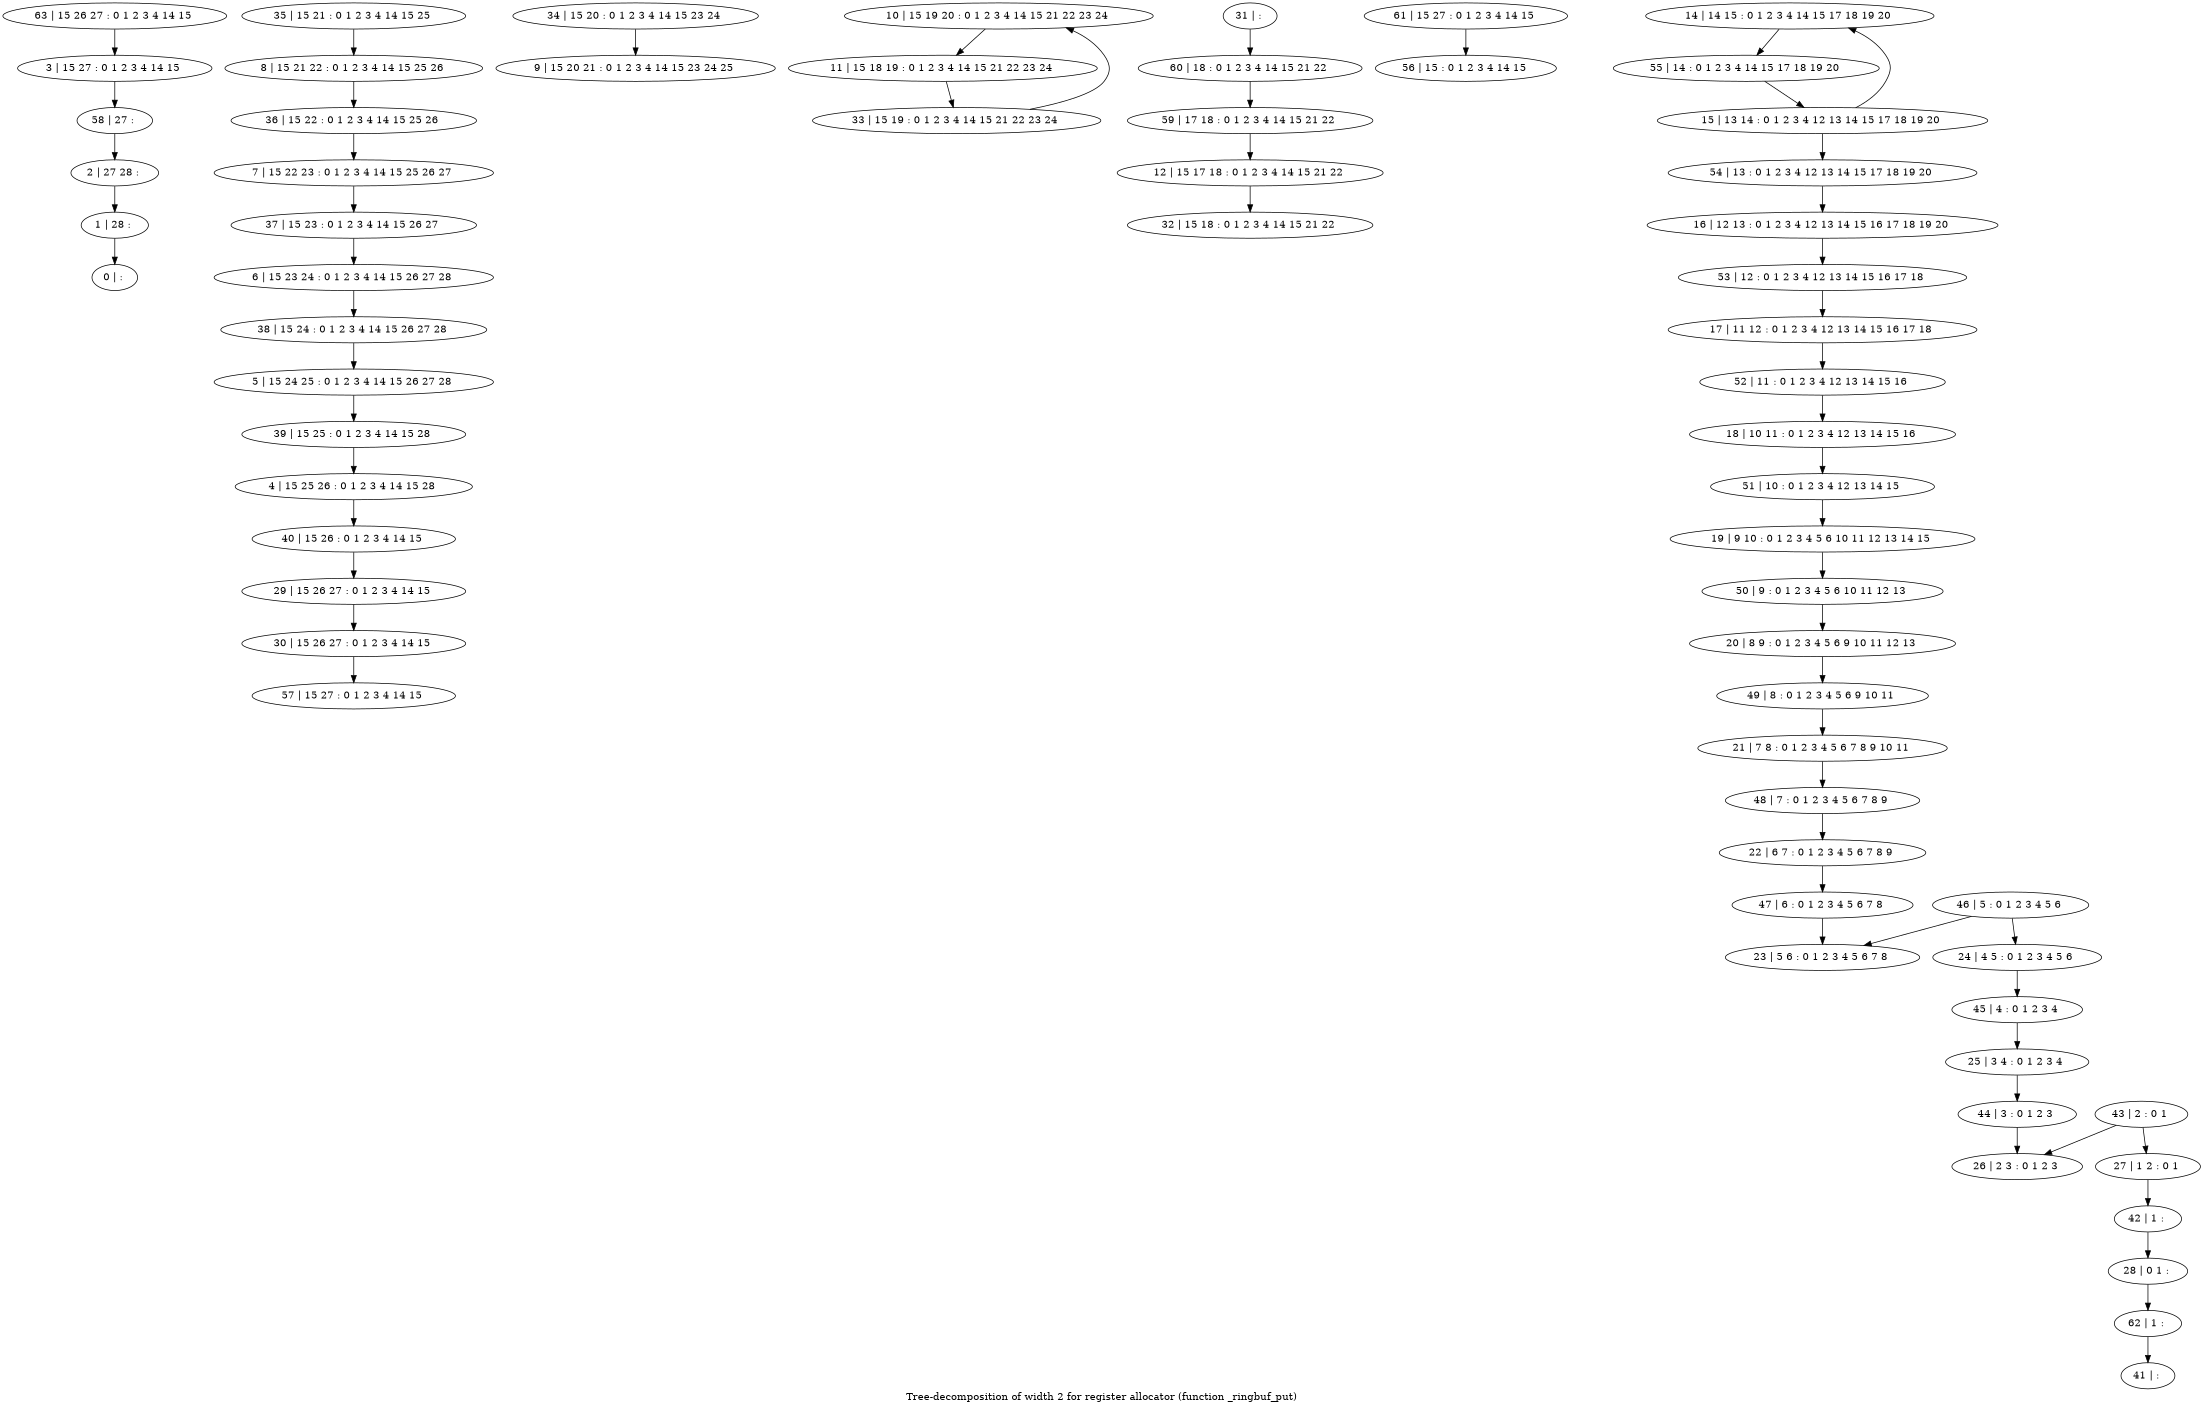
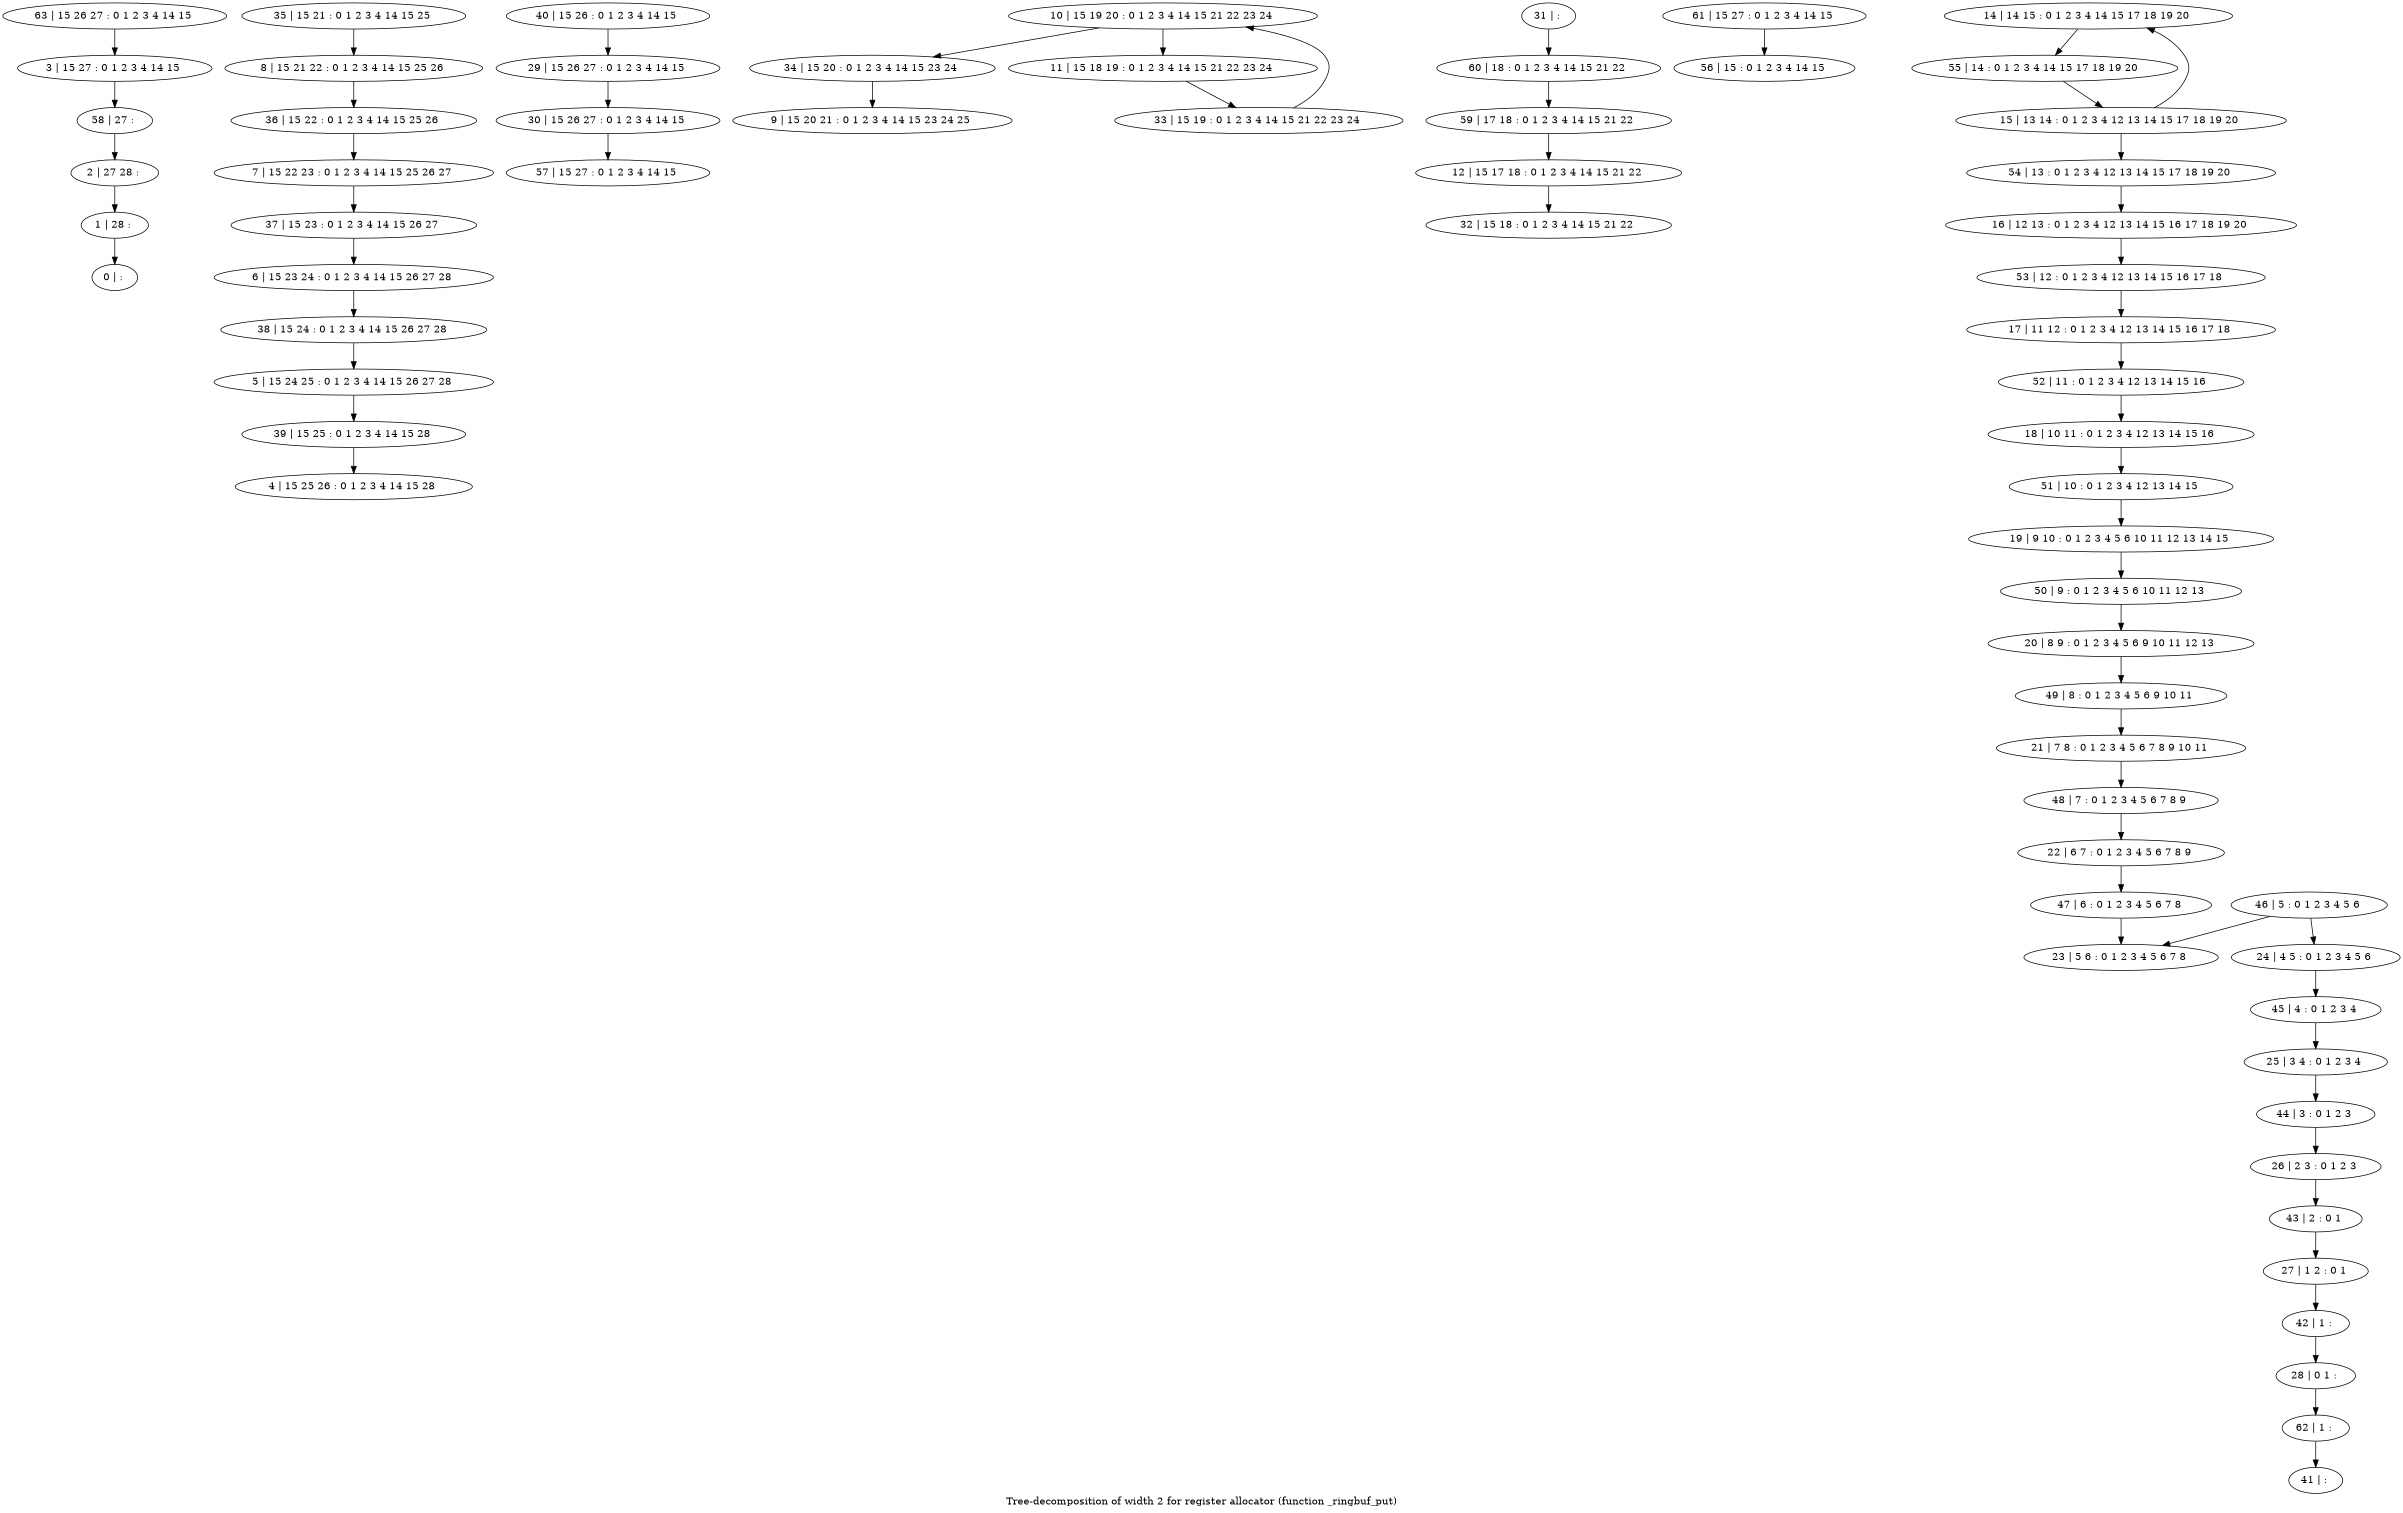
none -> (1020, 42)
(354, 509) -> none
(2084, 1139) -> (2316, 1189)
